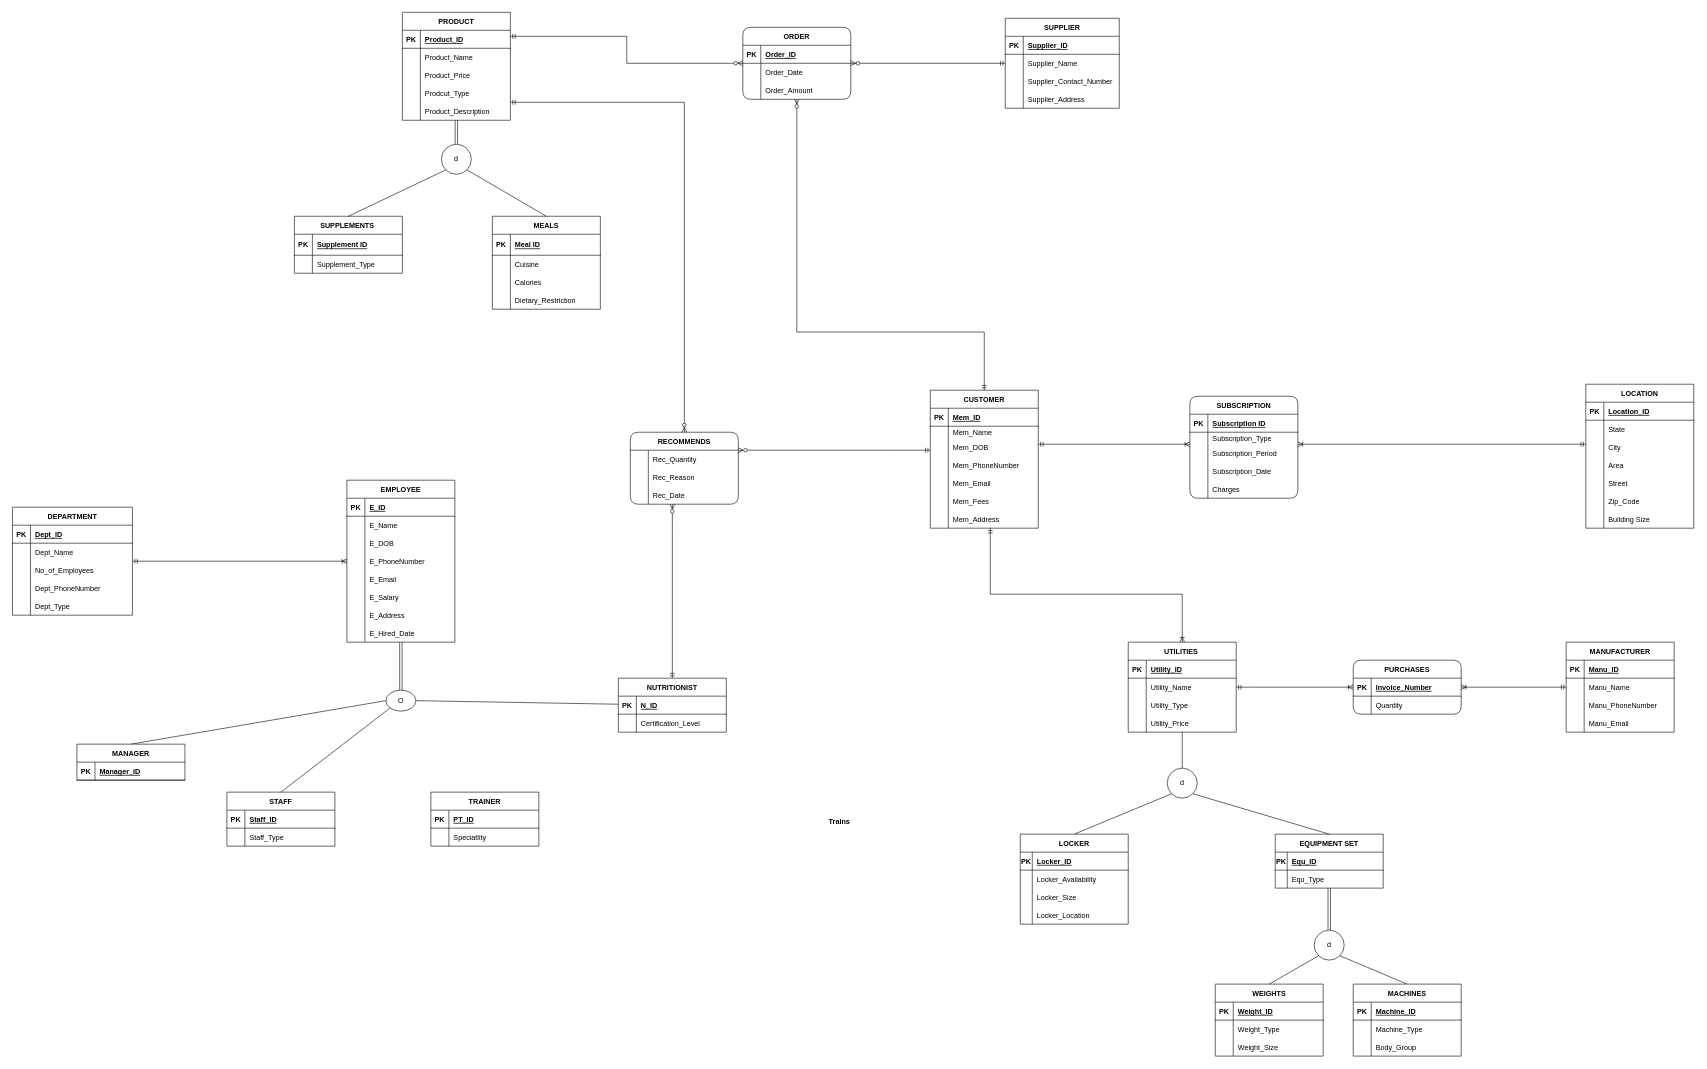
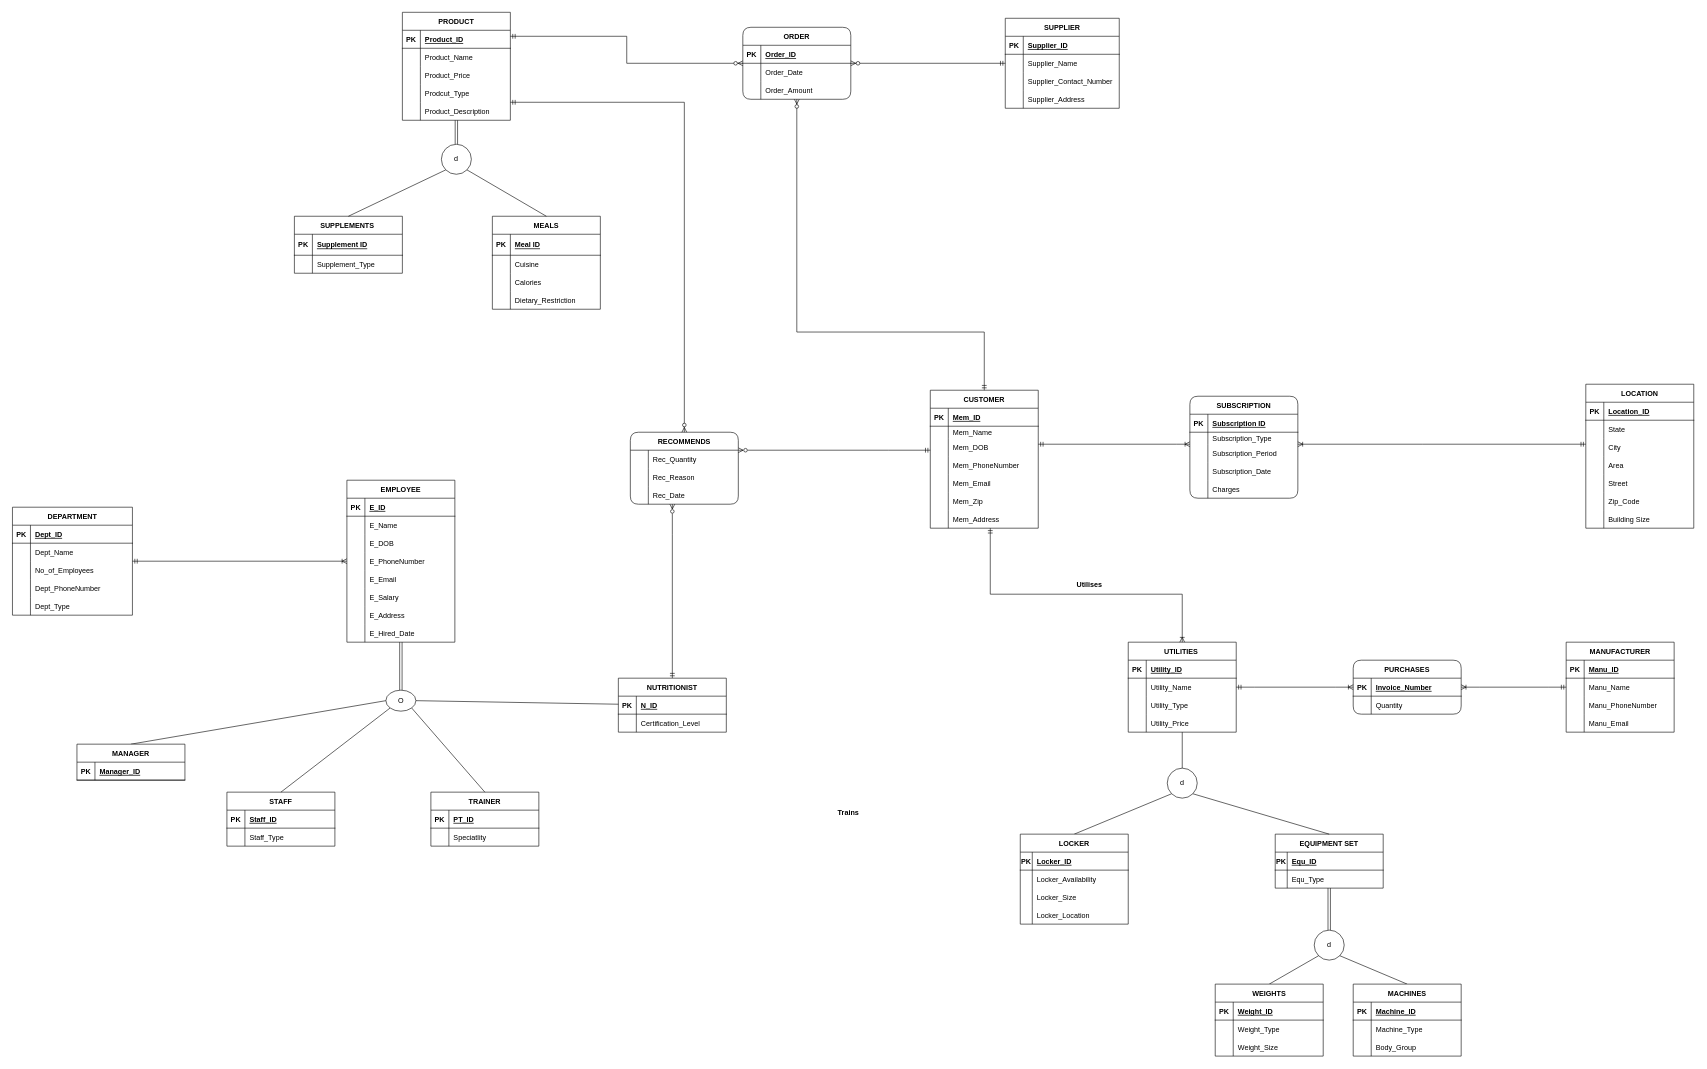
(969, 502) -> (966, 502)
none -> (1089, 585)
none -> (448, 750)
(843, 822) -> (852, 813)
